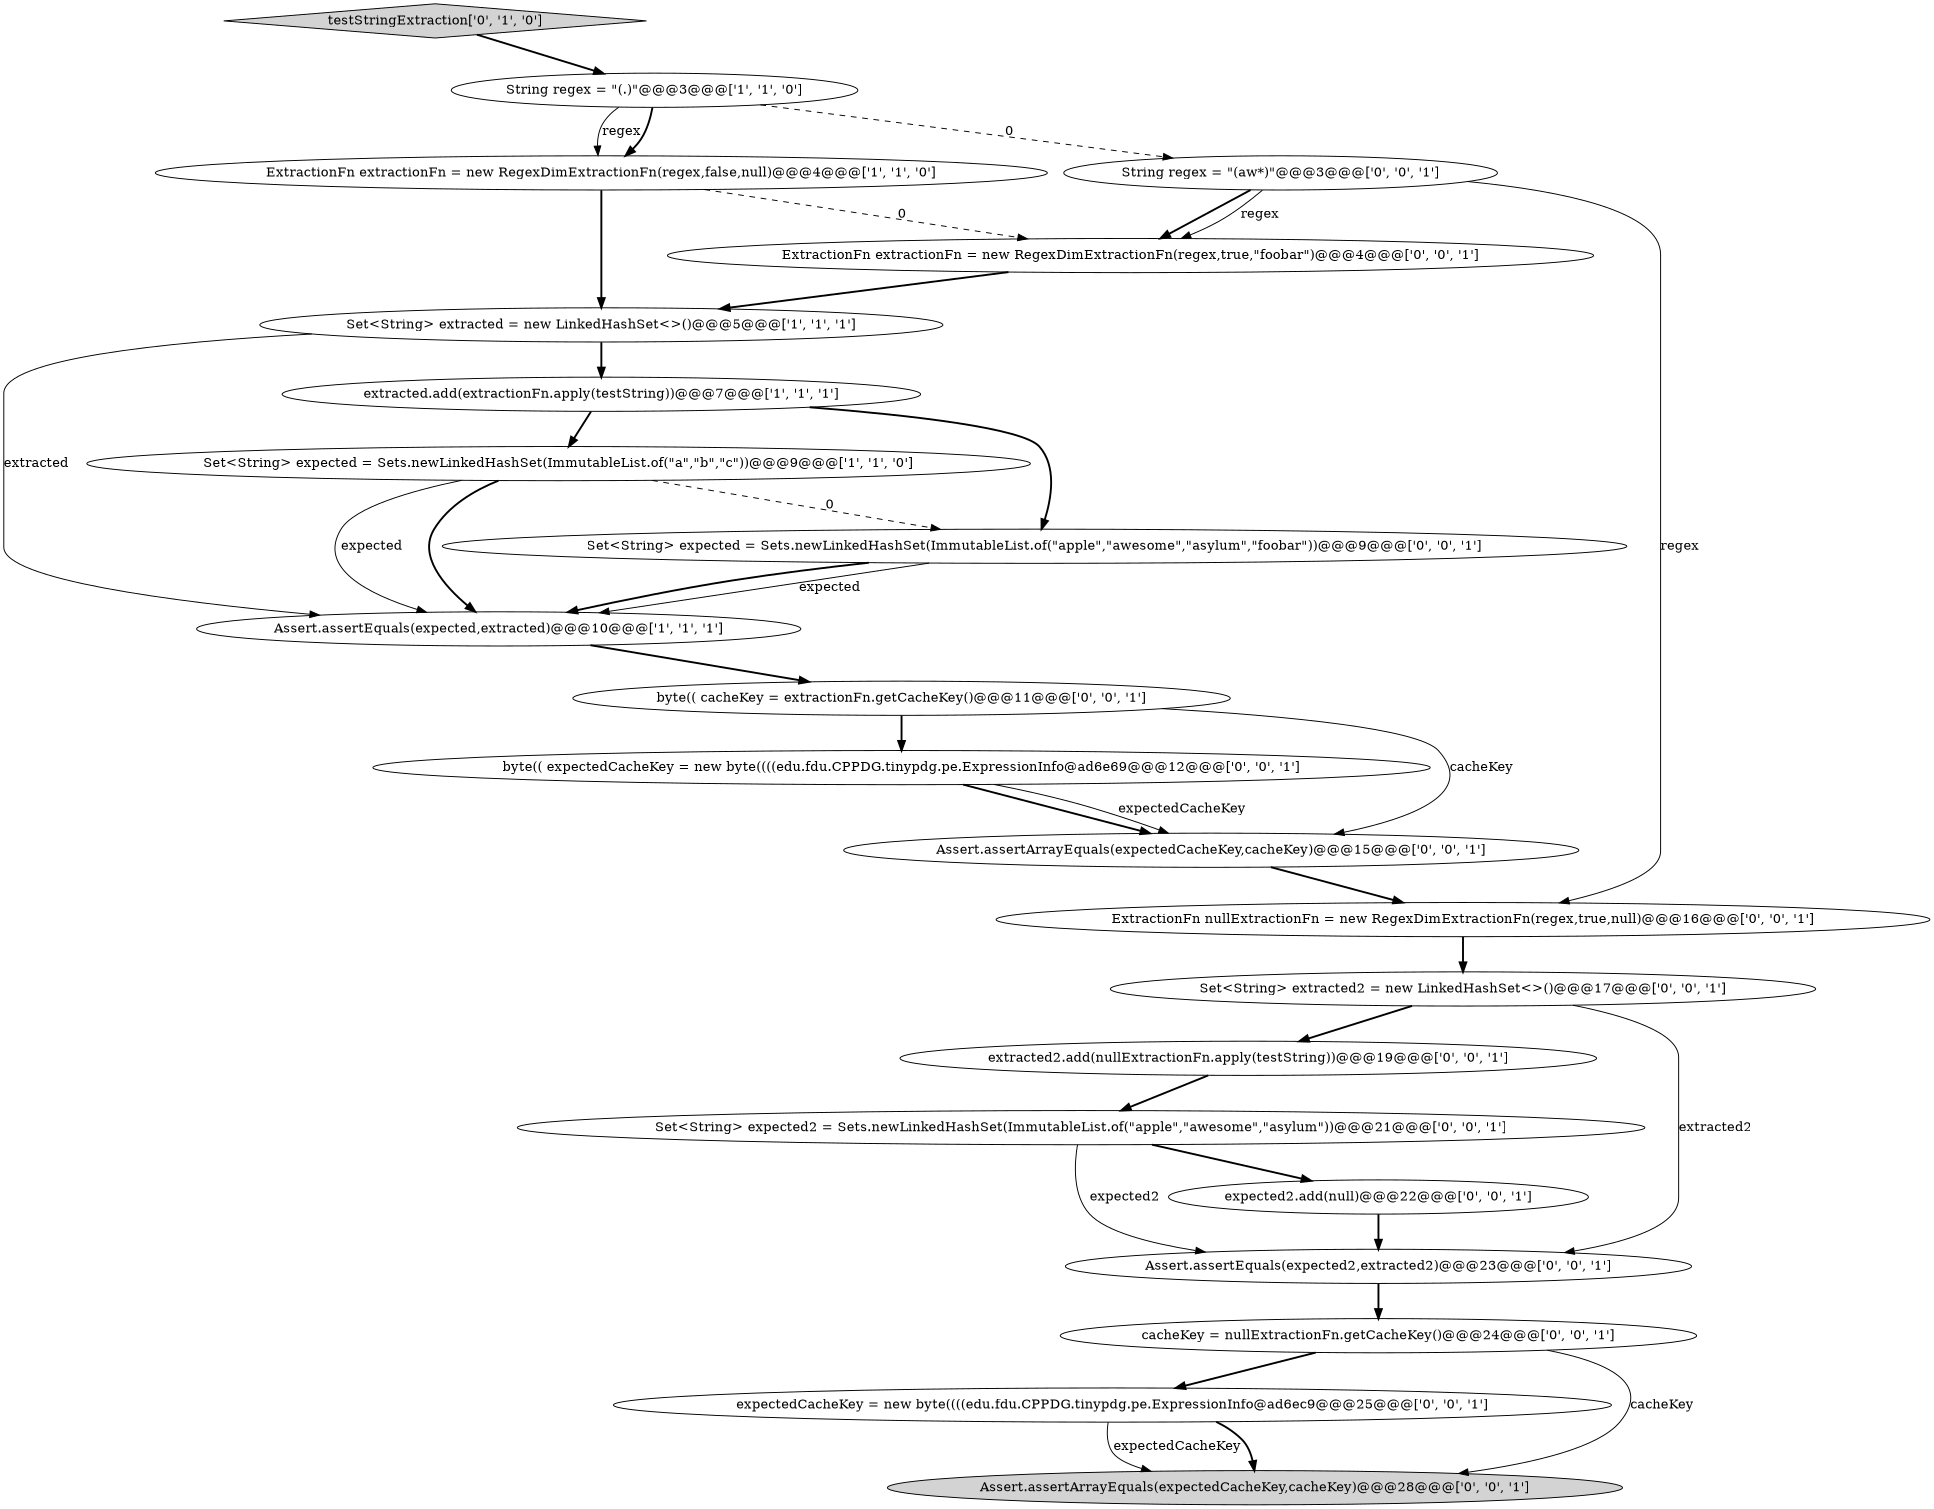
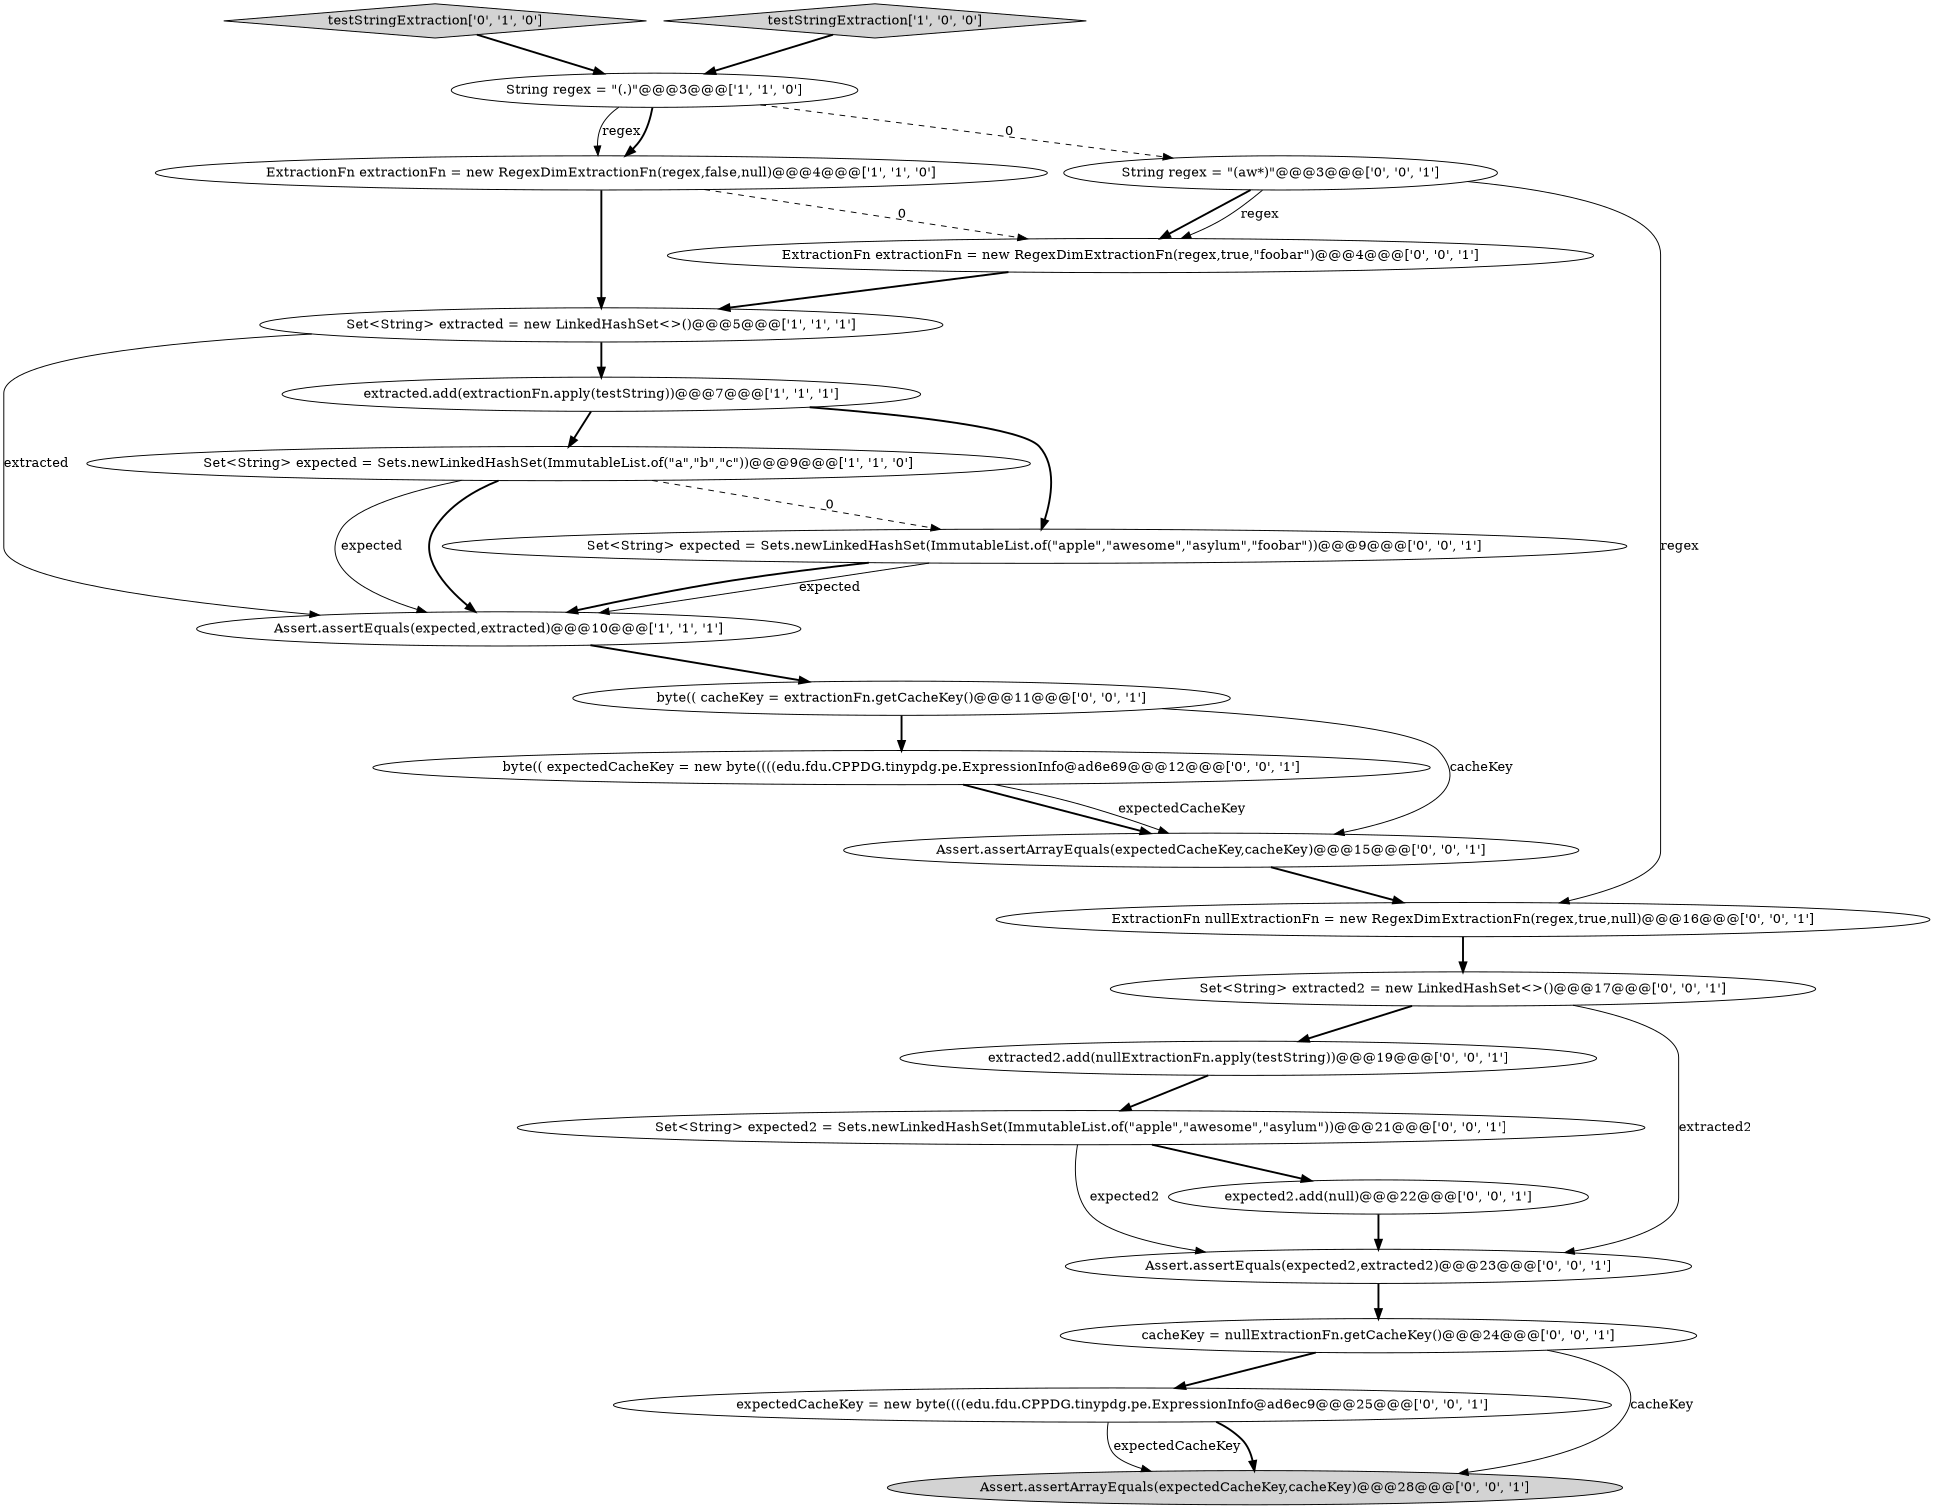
none -> (875, 21)
